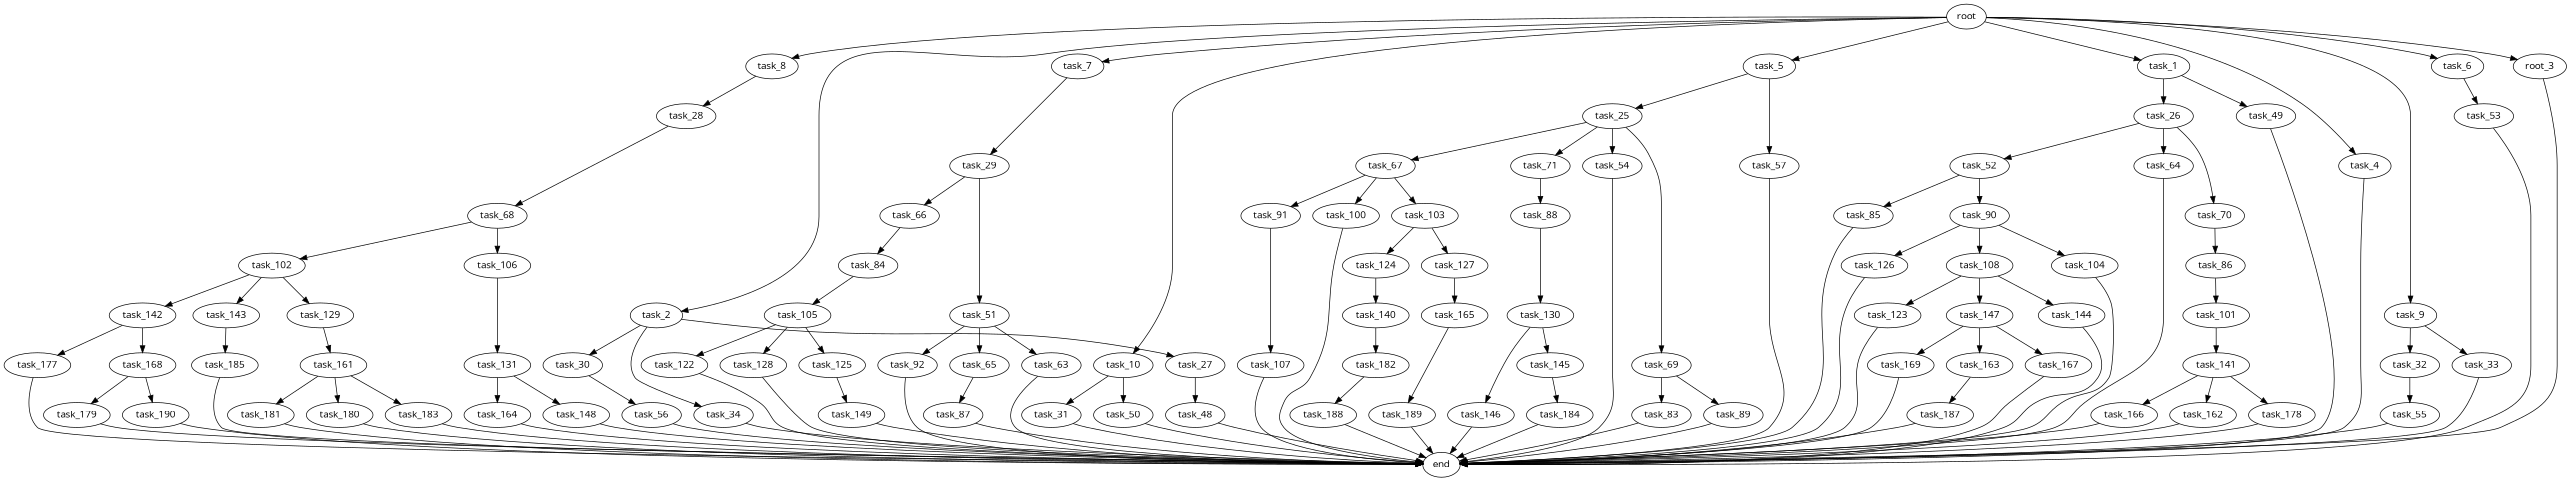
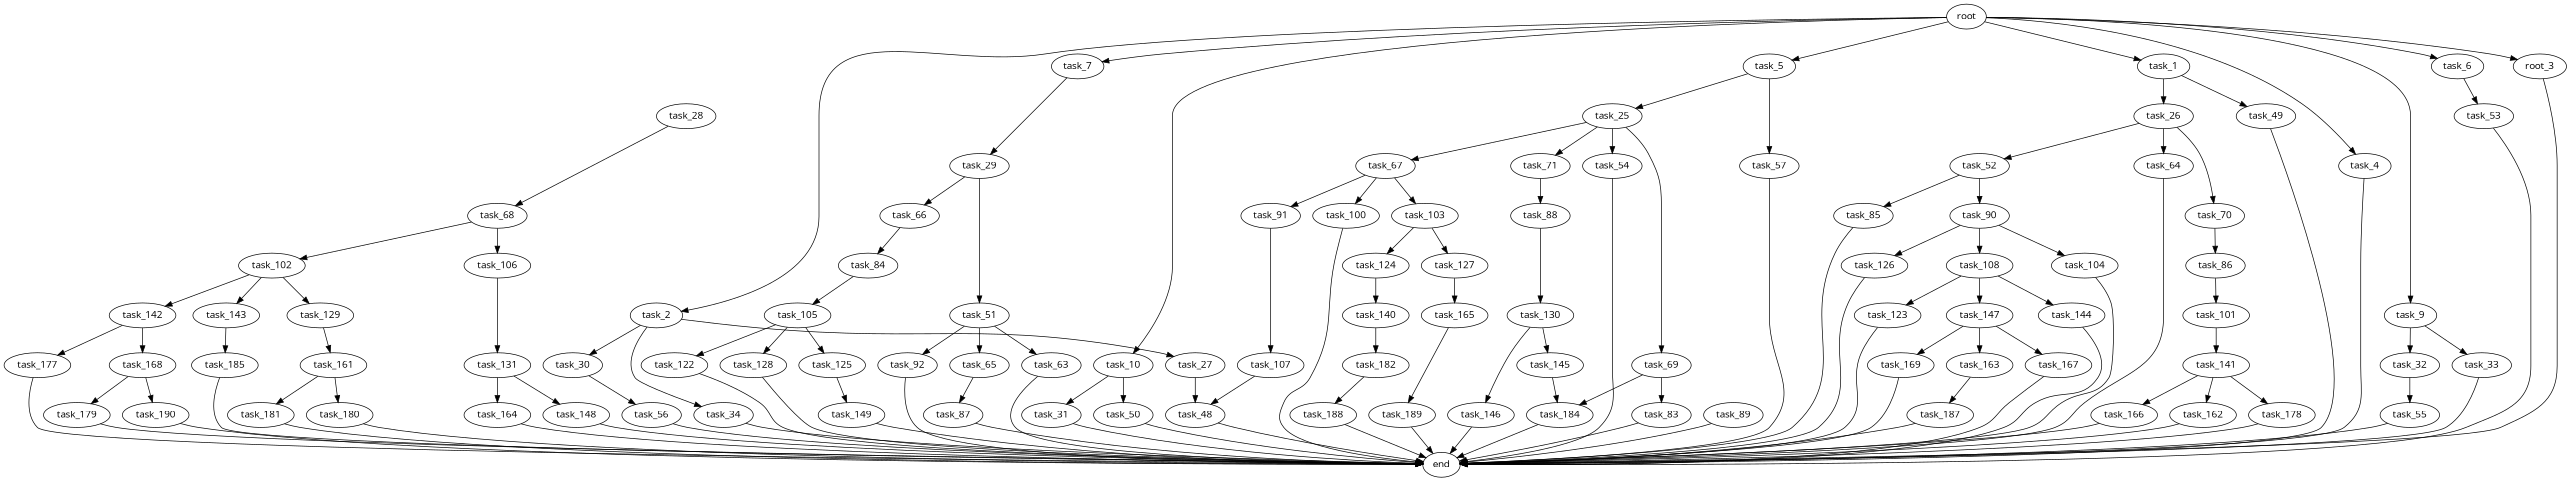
(772, 66) -> none
(1695, 388) -> (1618, 386)
(419, 415) -> none
(1300, 446) -> (1236, 388)
